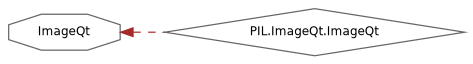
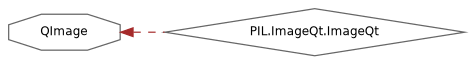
(64, 32) -> (64, 32)
